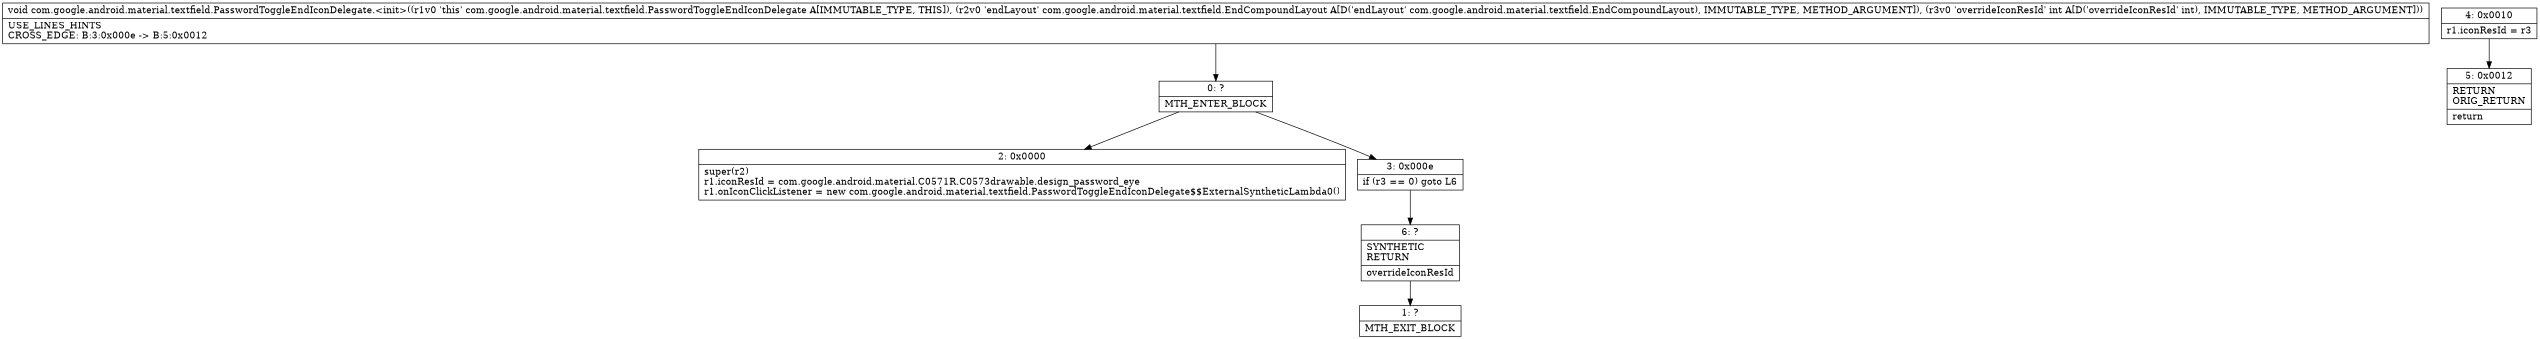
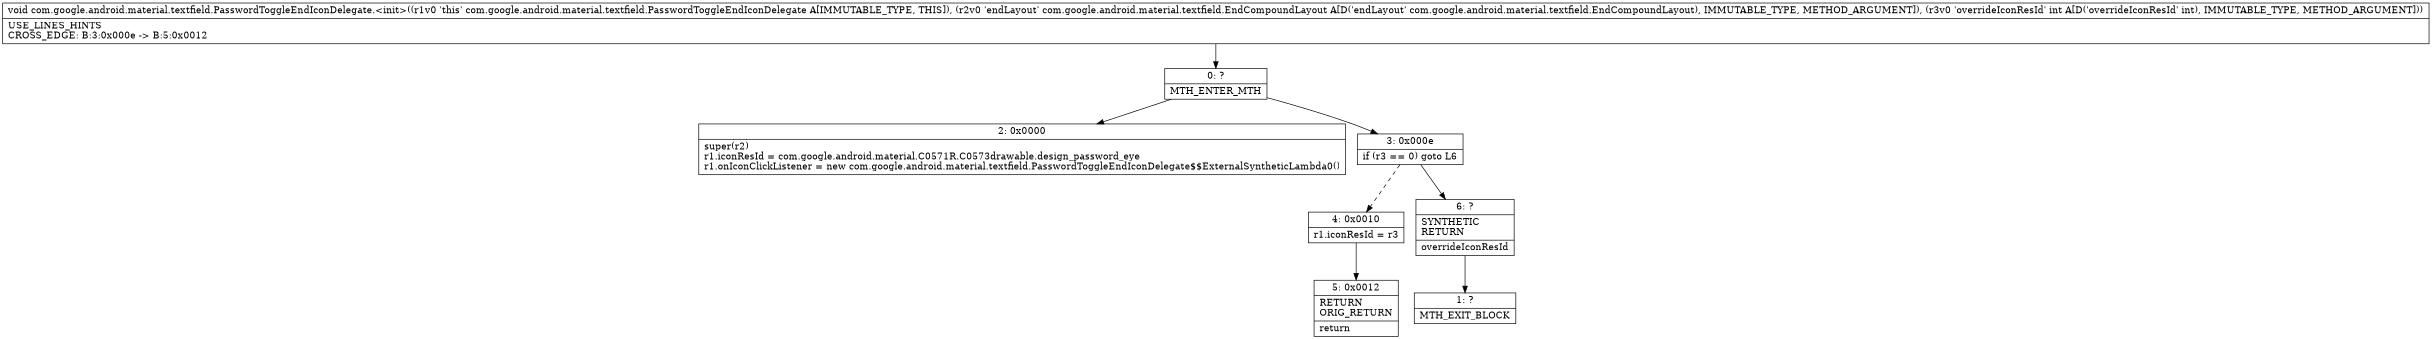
(1216, 104) -> (1216, 91)
none -> (1385, 186)
